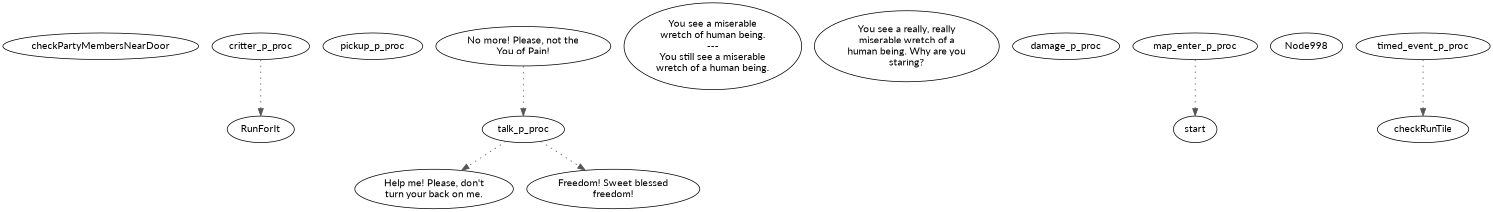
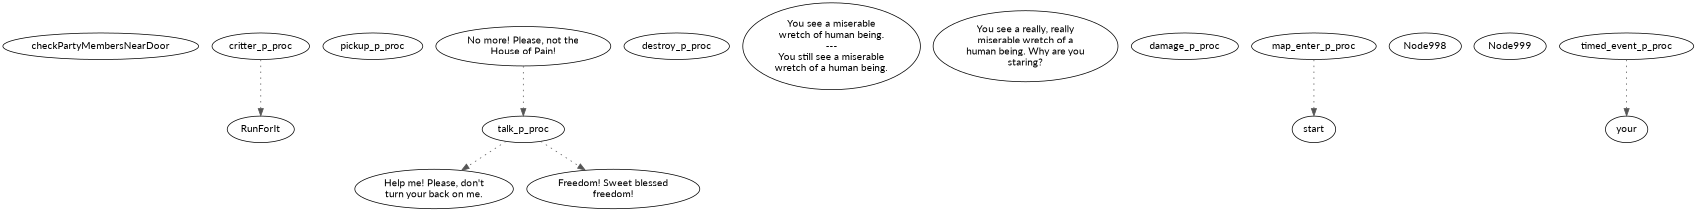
(523, 46) -> (523, 46)
none -> (677, 46)
none -> (1510, 46)
(1423, 129) -> (1627, 129)
